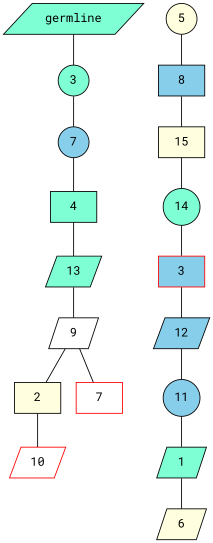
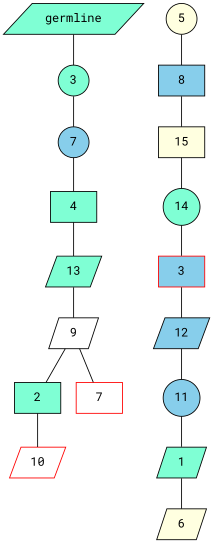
(38, 398) -> (38, 398)
